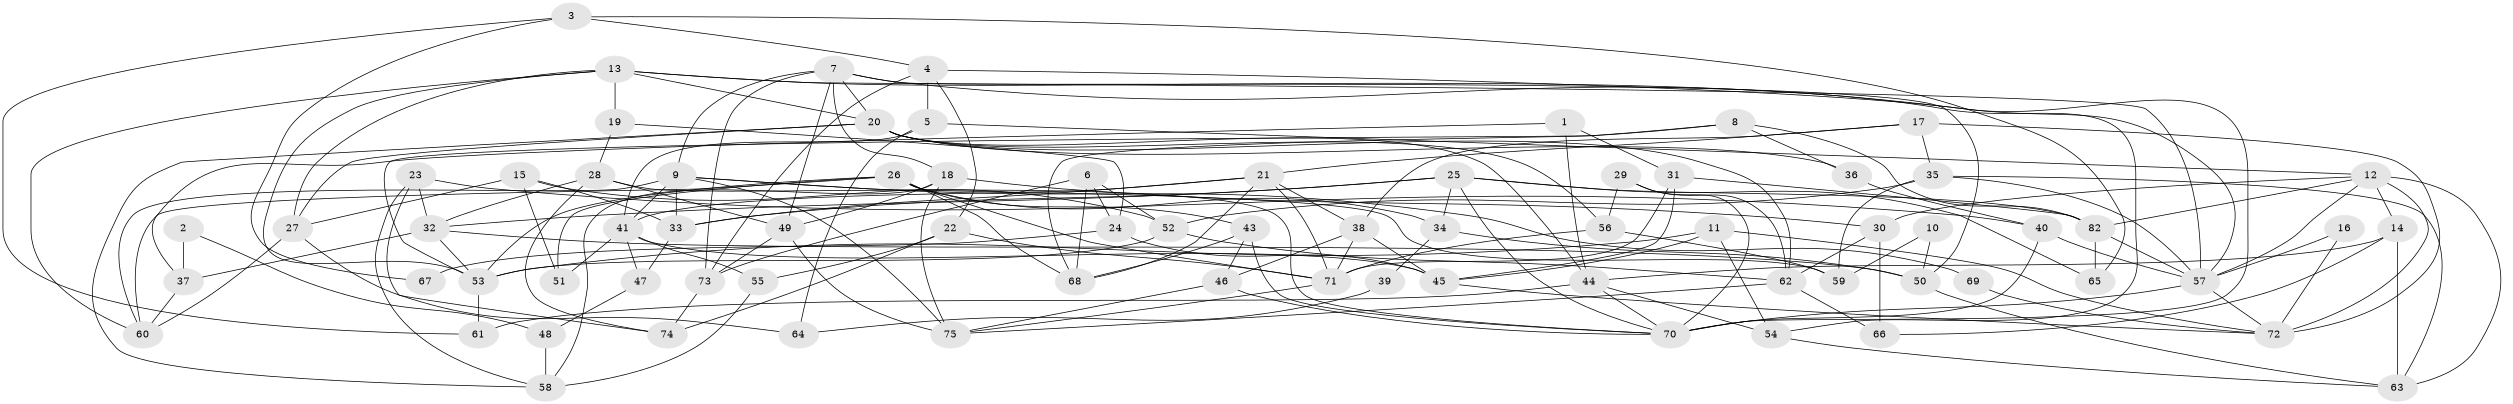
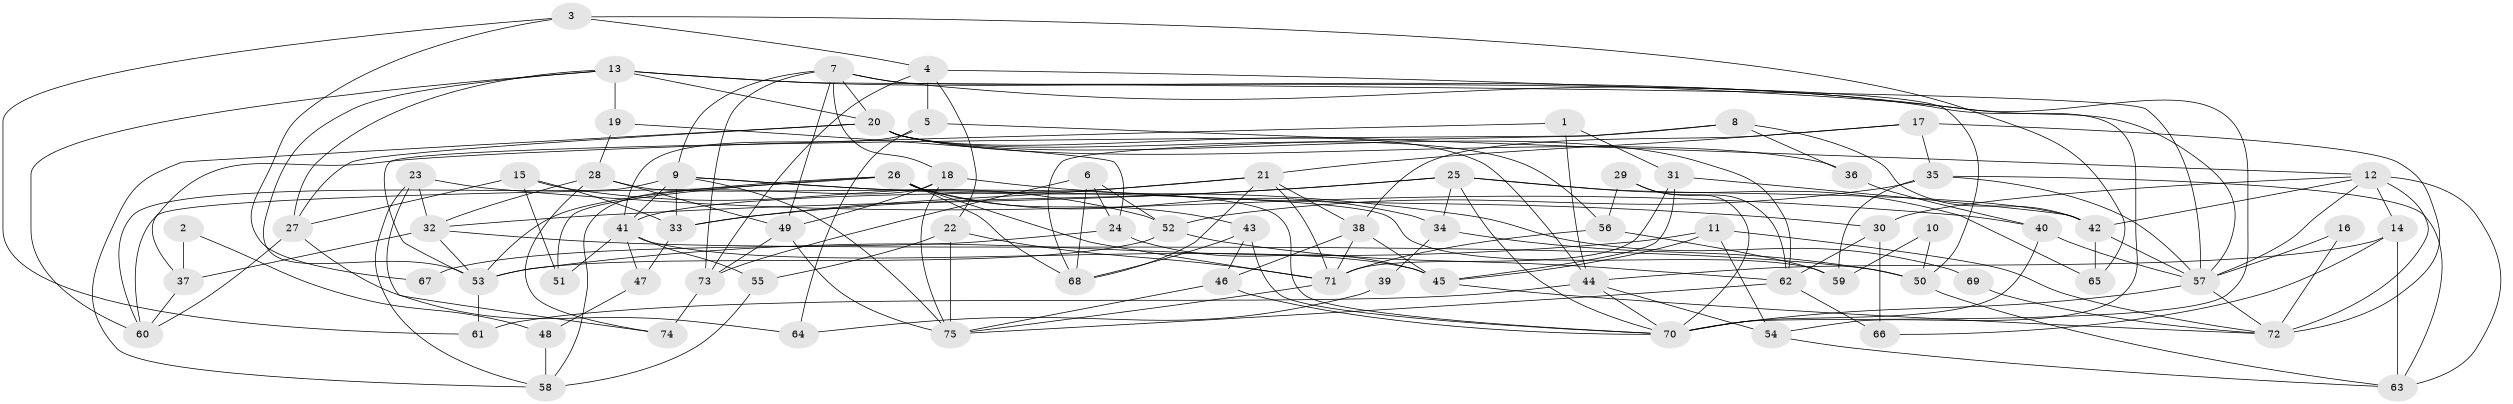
(2095, 229) -> (2095, 229)
(817, 283) -> (951, 282)
